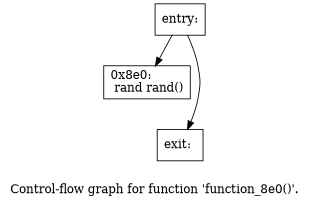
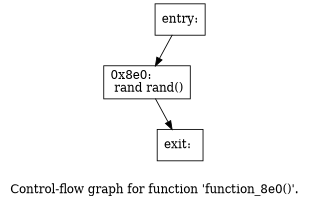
(200, 78) -> (162, 110)
